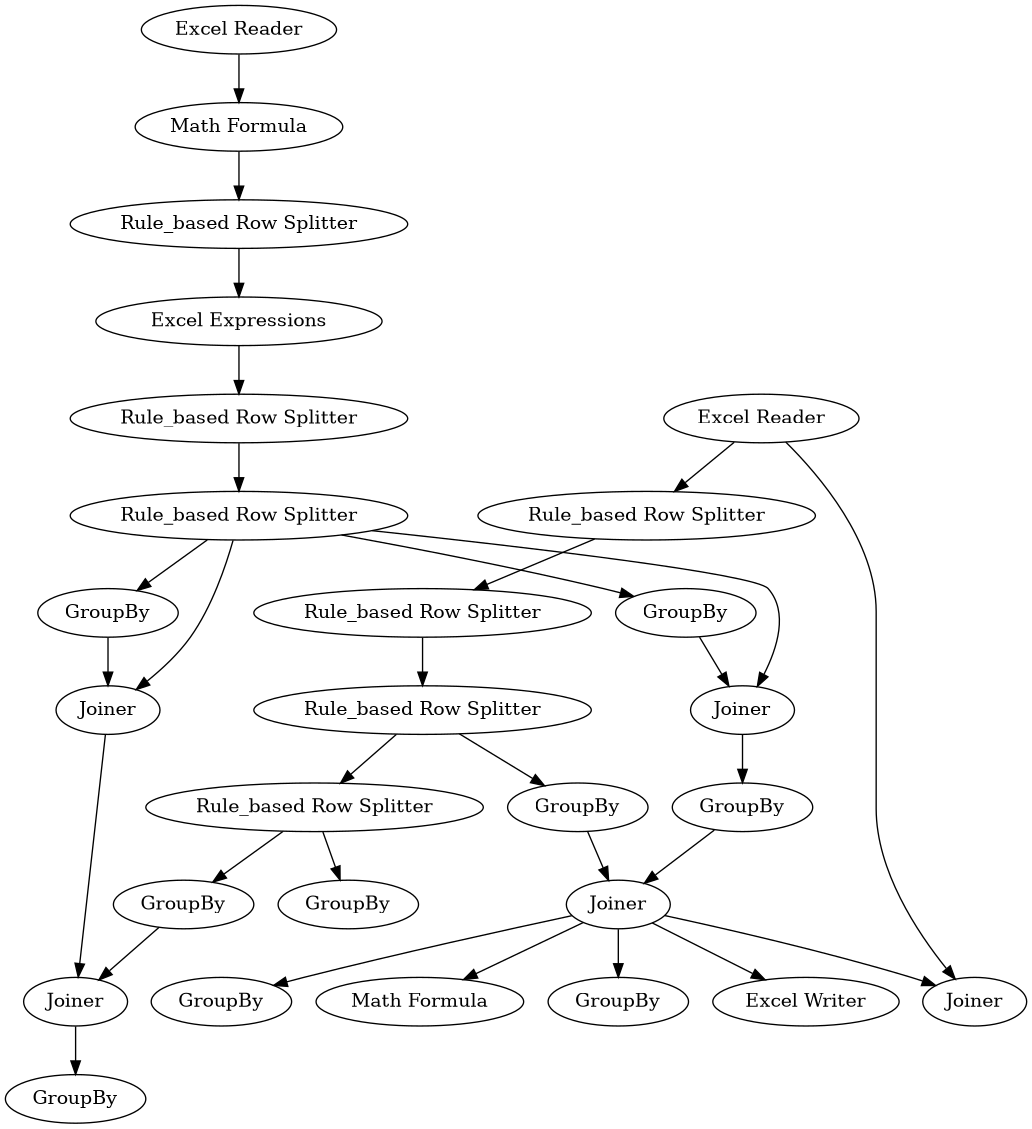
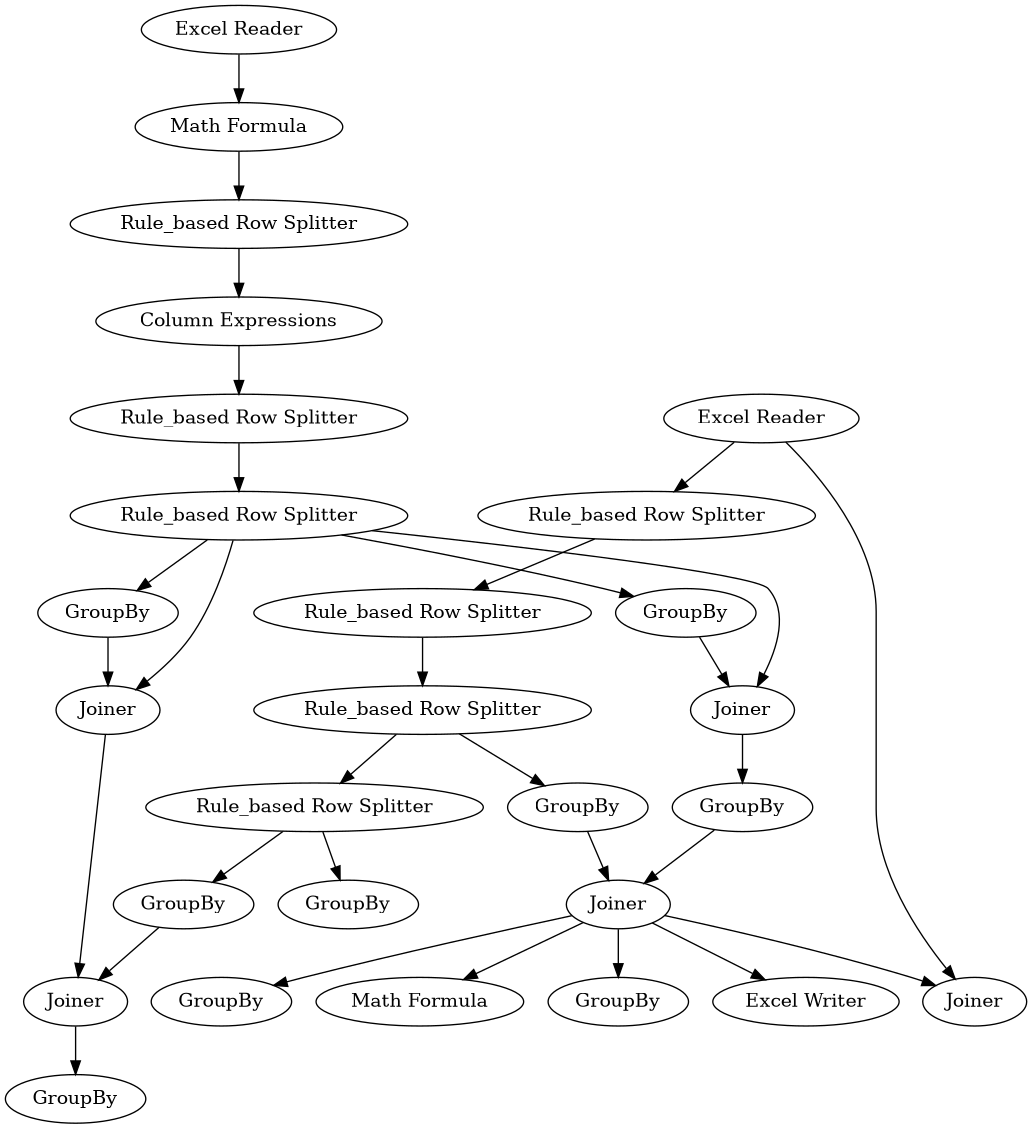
(239, 321) -> (239, 321)
